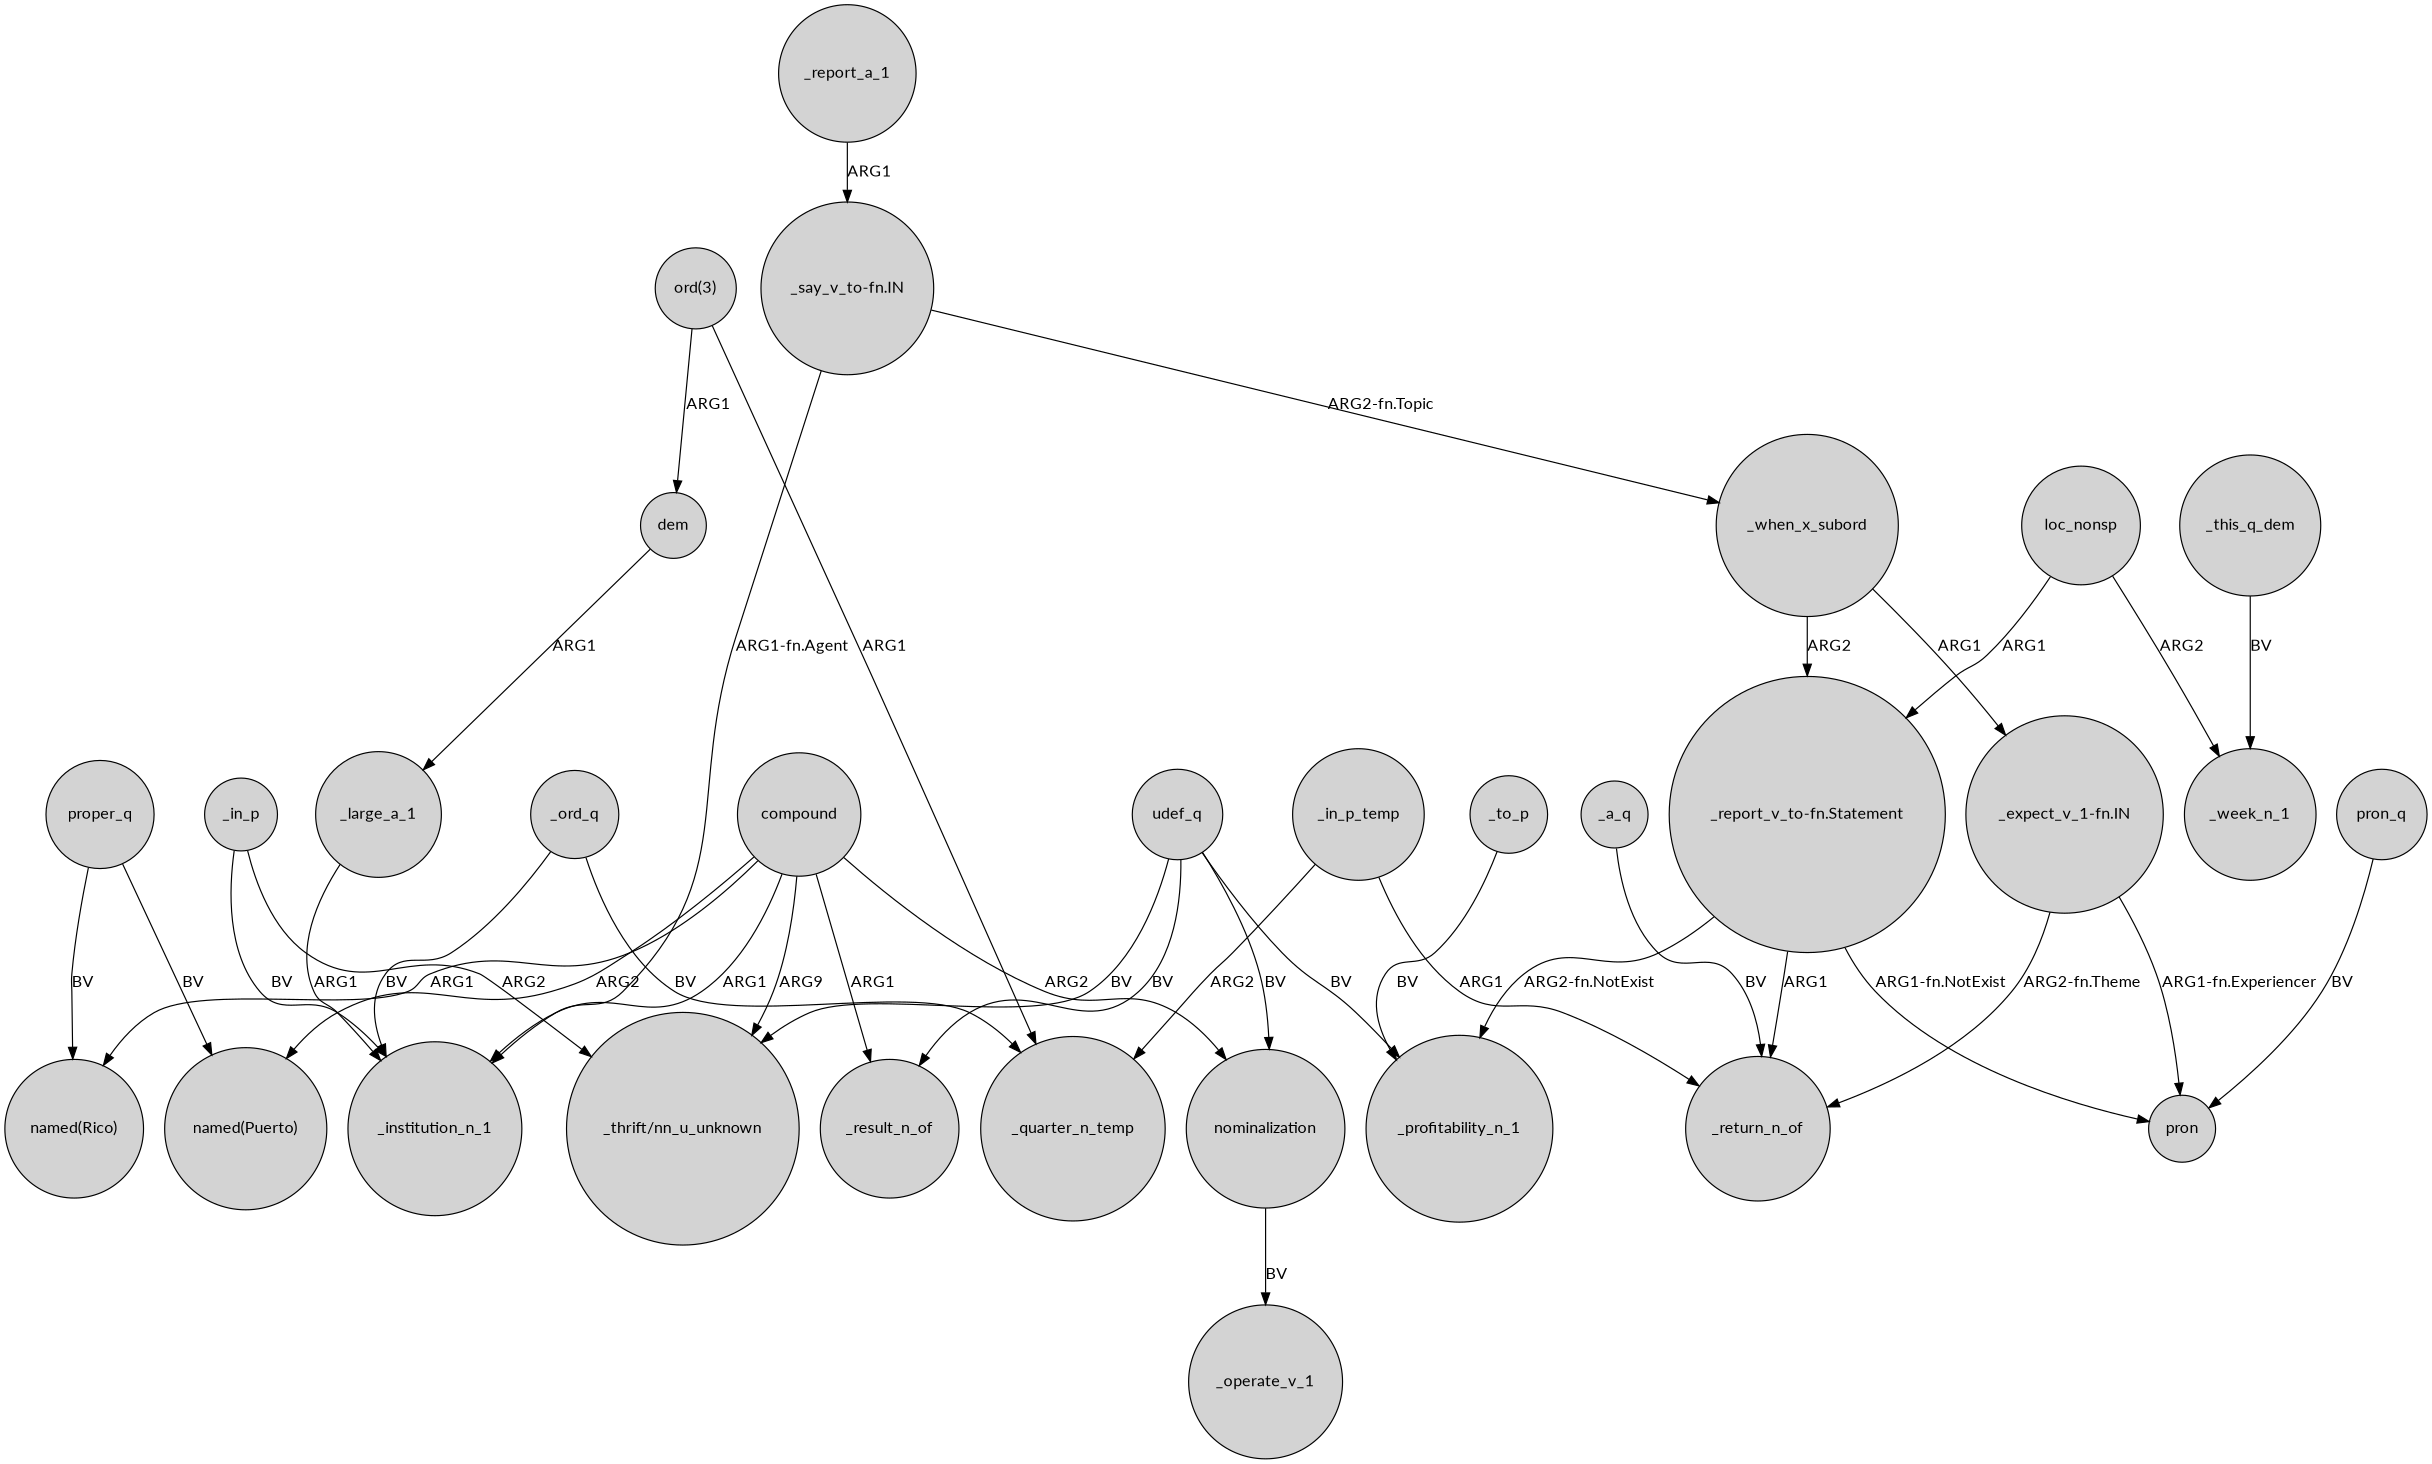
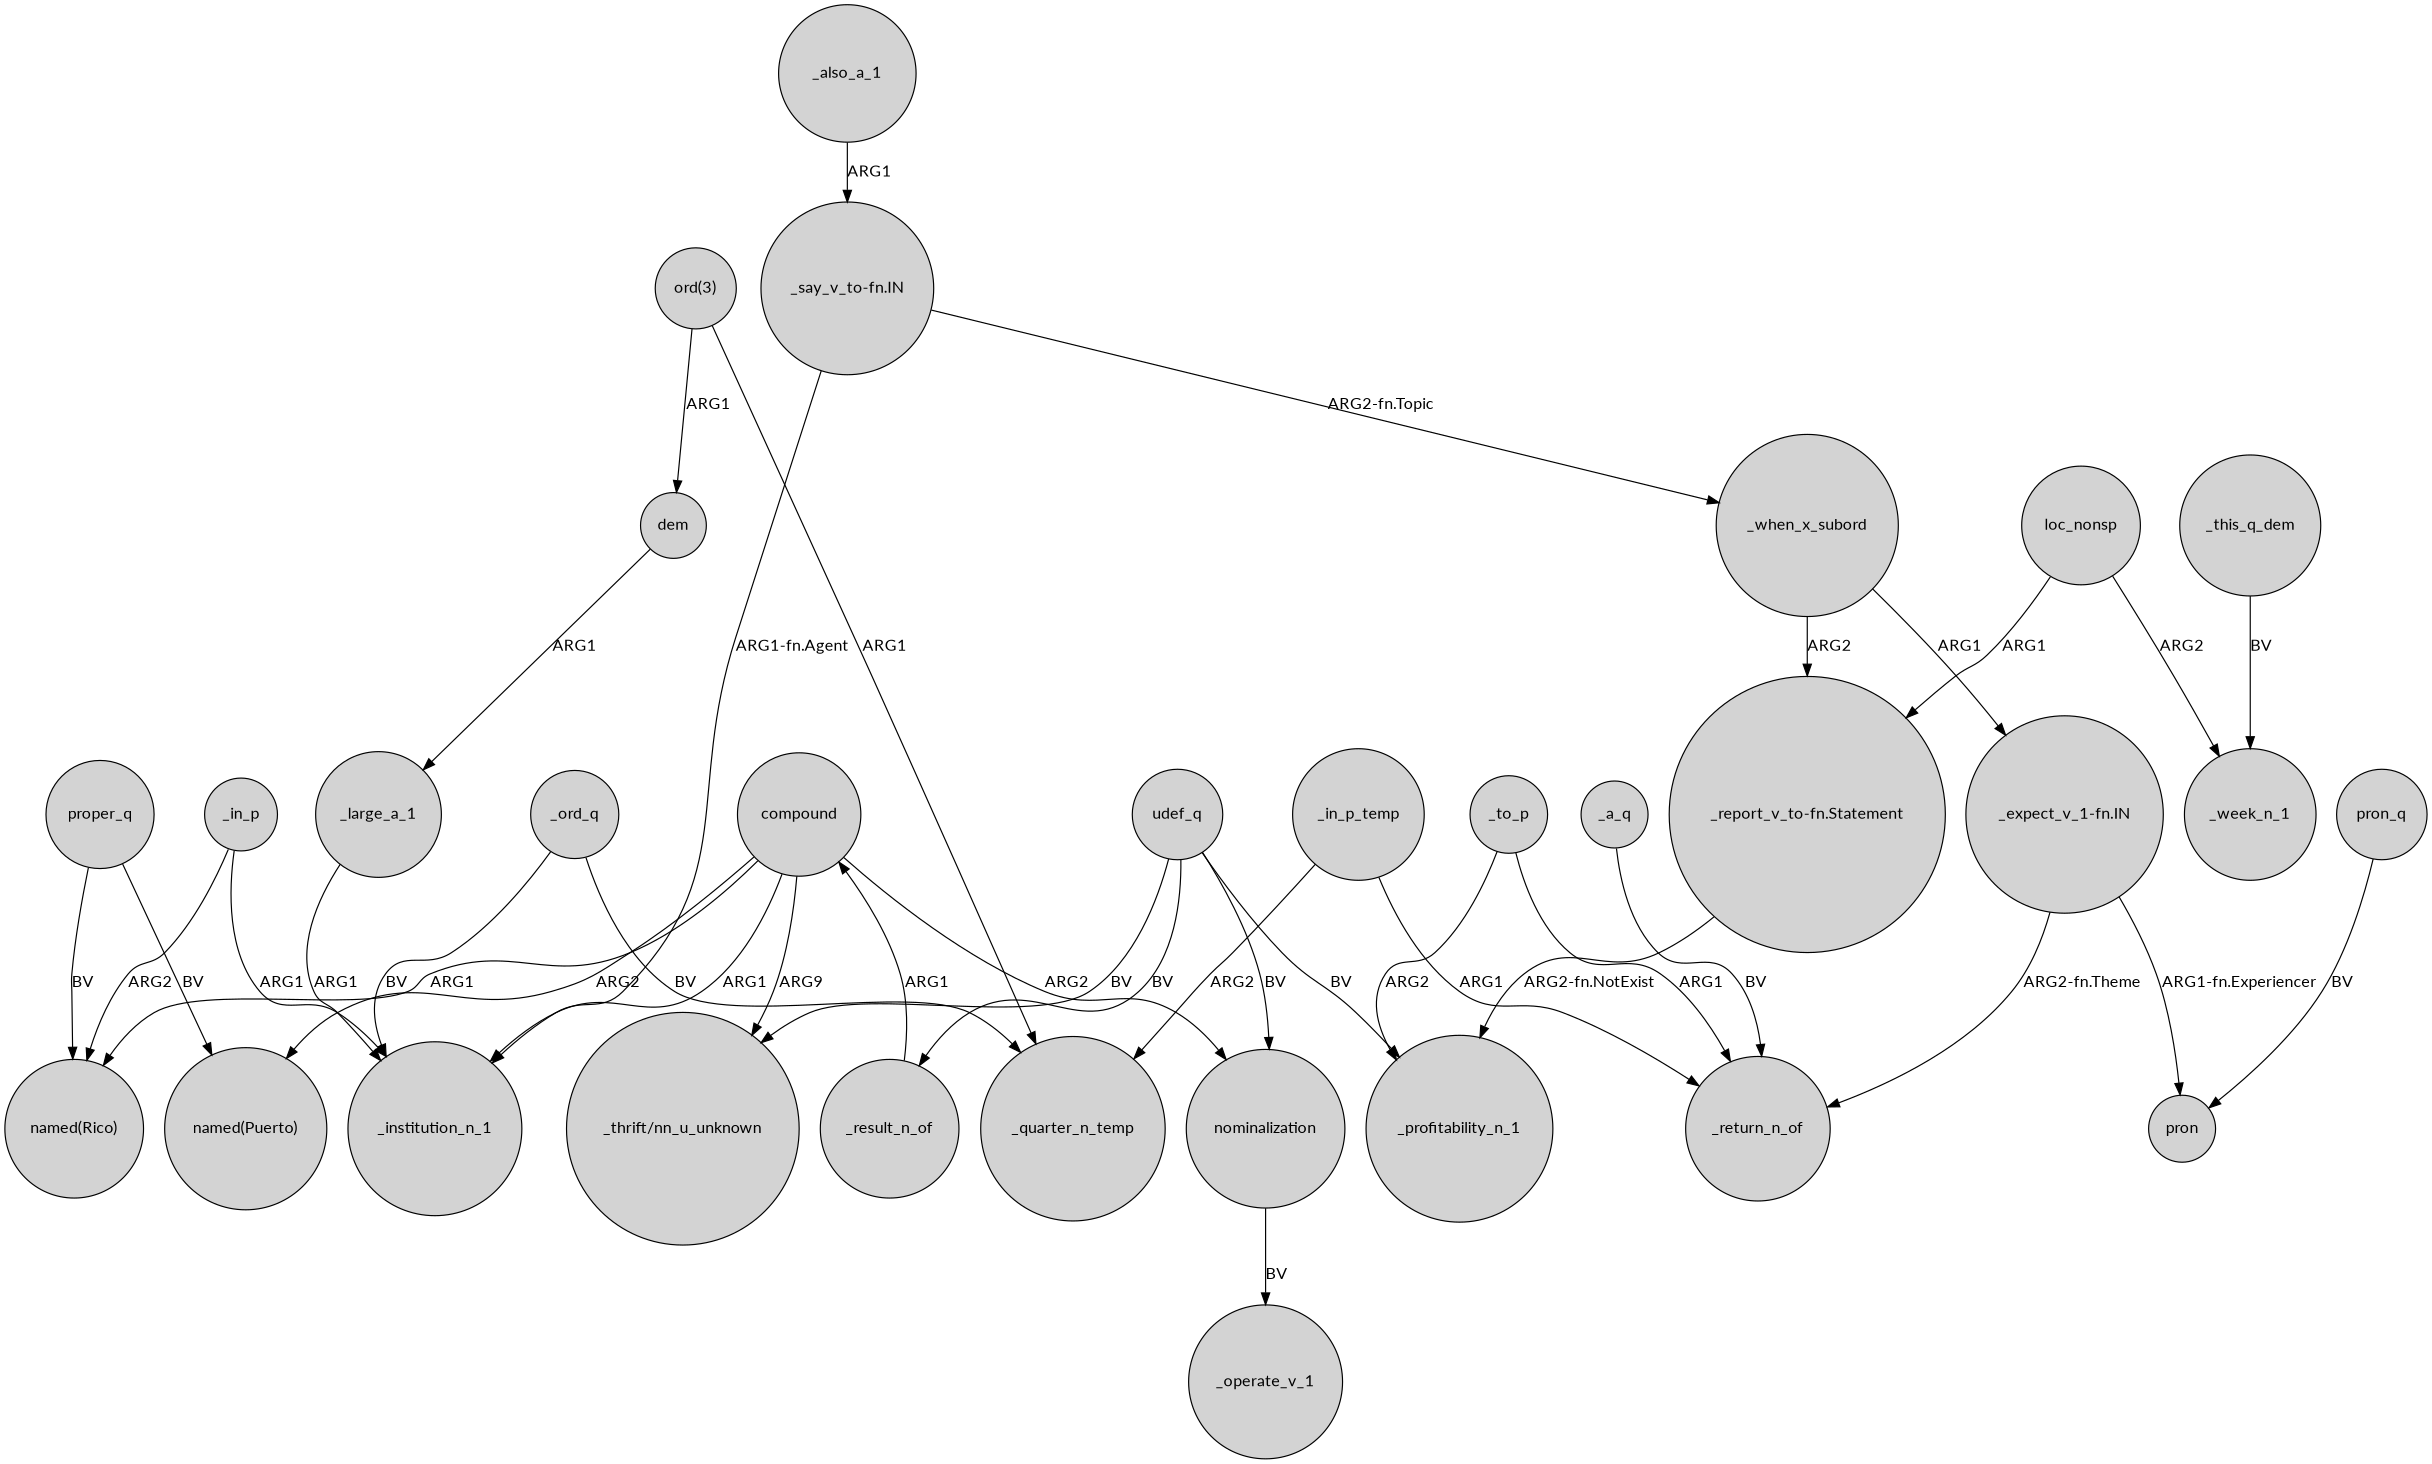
(847, 73) -> (847, 73)
(842, 962) -> (896, 960)
(374, 971) -> (158, 958)
(282, 983) -> (282, 983)
(1408, 983) -> (1408, 983)
(1780, 998) -> (1646, 967)
(1973, 1062) -> none
